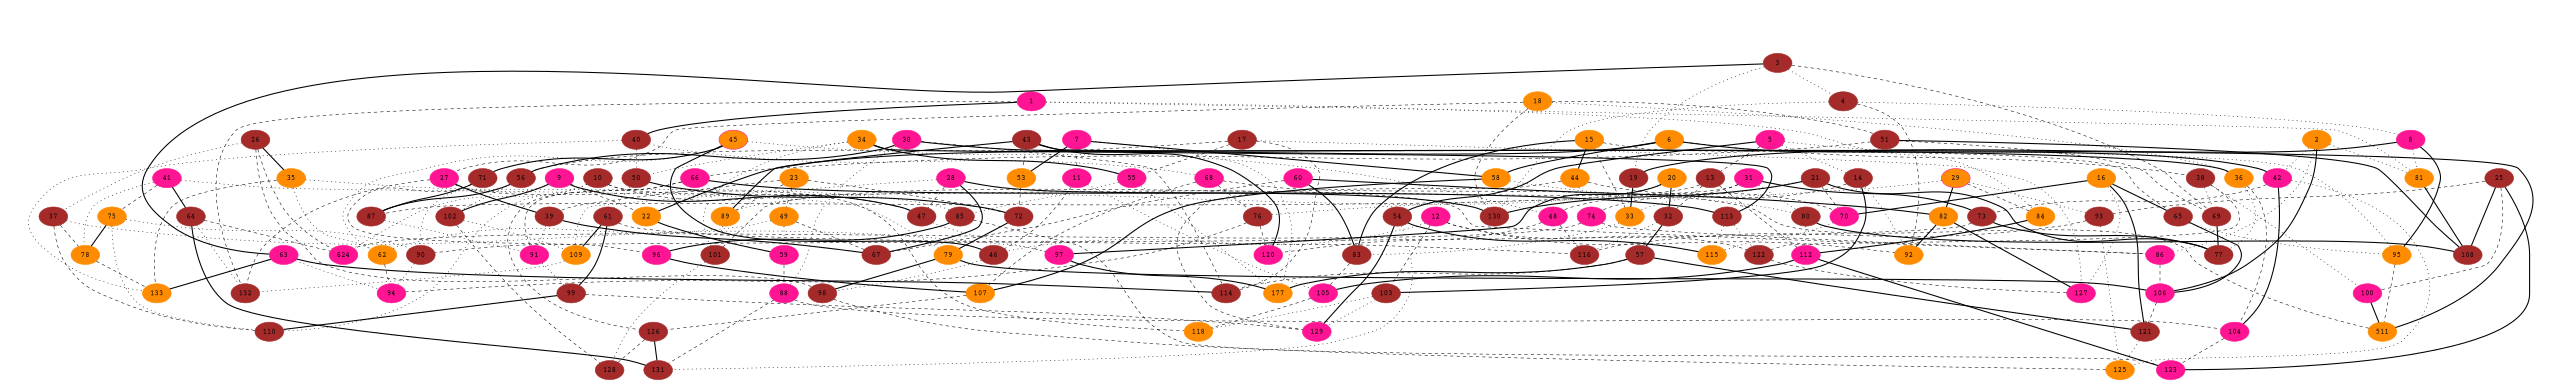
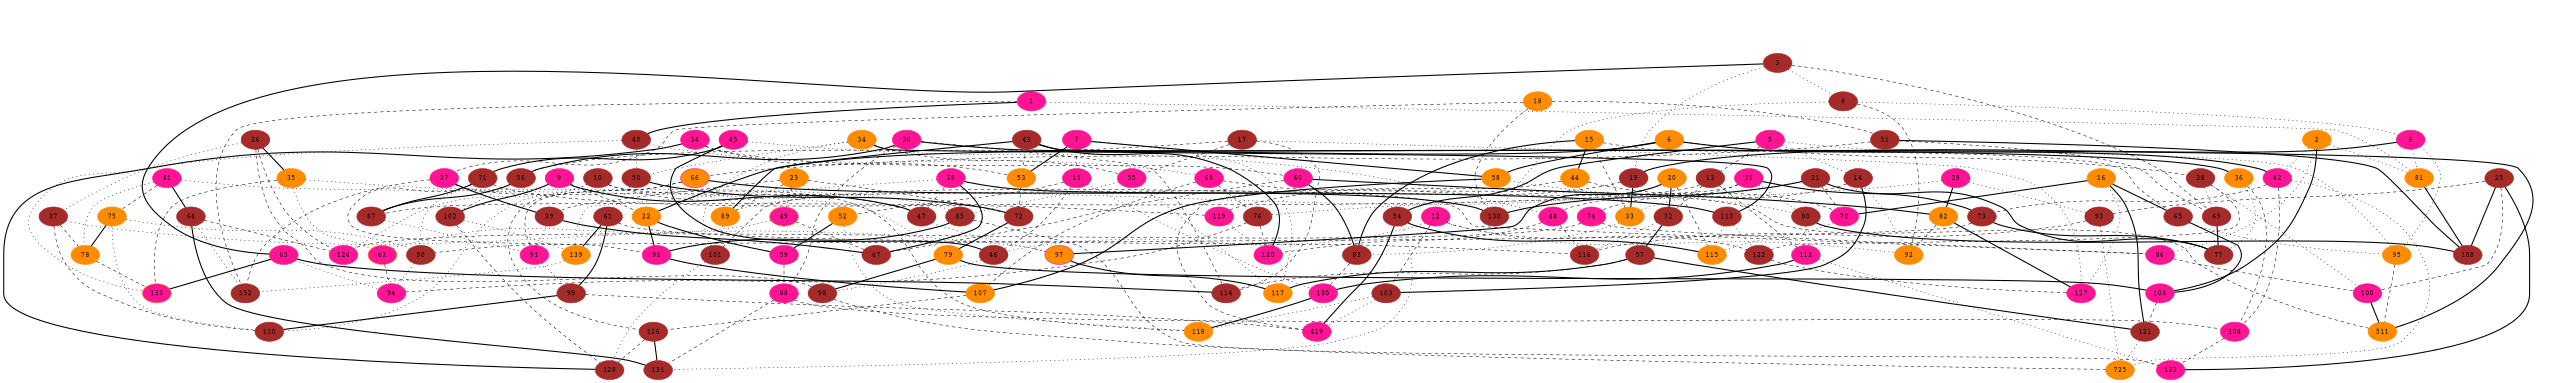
(1892, 125) -> none
none -> (695, 140)
(733, 140) -> (733, 140)
(501, 156) -> none
(996, 161) -> (996, 161)
(695, 178) -> (695, 178)
(1956, 178) -> (1956, 178)
(2435, 197) -> (2435, 197)
(821, 210) -> (821, 210)
none -> (1692, 216)
(784, 217) -> (784, 217)
none -> (843, 217)
none -> (1219, 217)
(2041, 217) -> none
(1926, 236) -> (1926, 236)
none -> (652, 238)
(1670, 243) -> (1670, 243)
(343, 255) -> (343, 255)
(382, 255) -> (382, 255)
(576, 255) -> (576, 255)
(1059, 255) -> (1059, 255)
(2275, 260) -> (2275, 260)
(2160, 274) -> (2263, 276)
(157, 293) -> (157, 293)
(1278, 293) -> (1278, 293)
(1988, 313) -> (1988, 313)
(1261, 314) -> (1261, 314)
(1317, 332) -> (1317, 332)
(2120, 370) -> (2120, 370)
